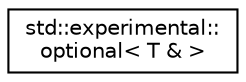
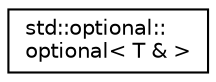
(123, 41) -> (108, 41)
